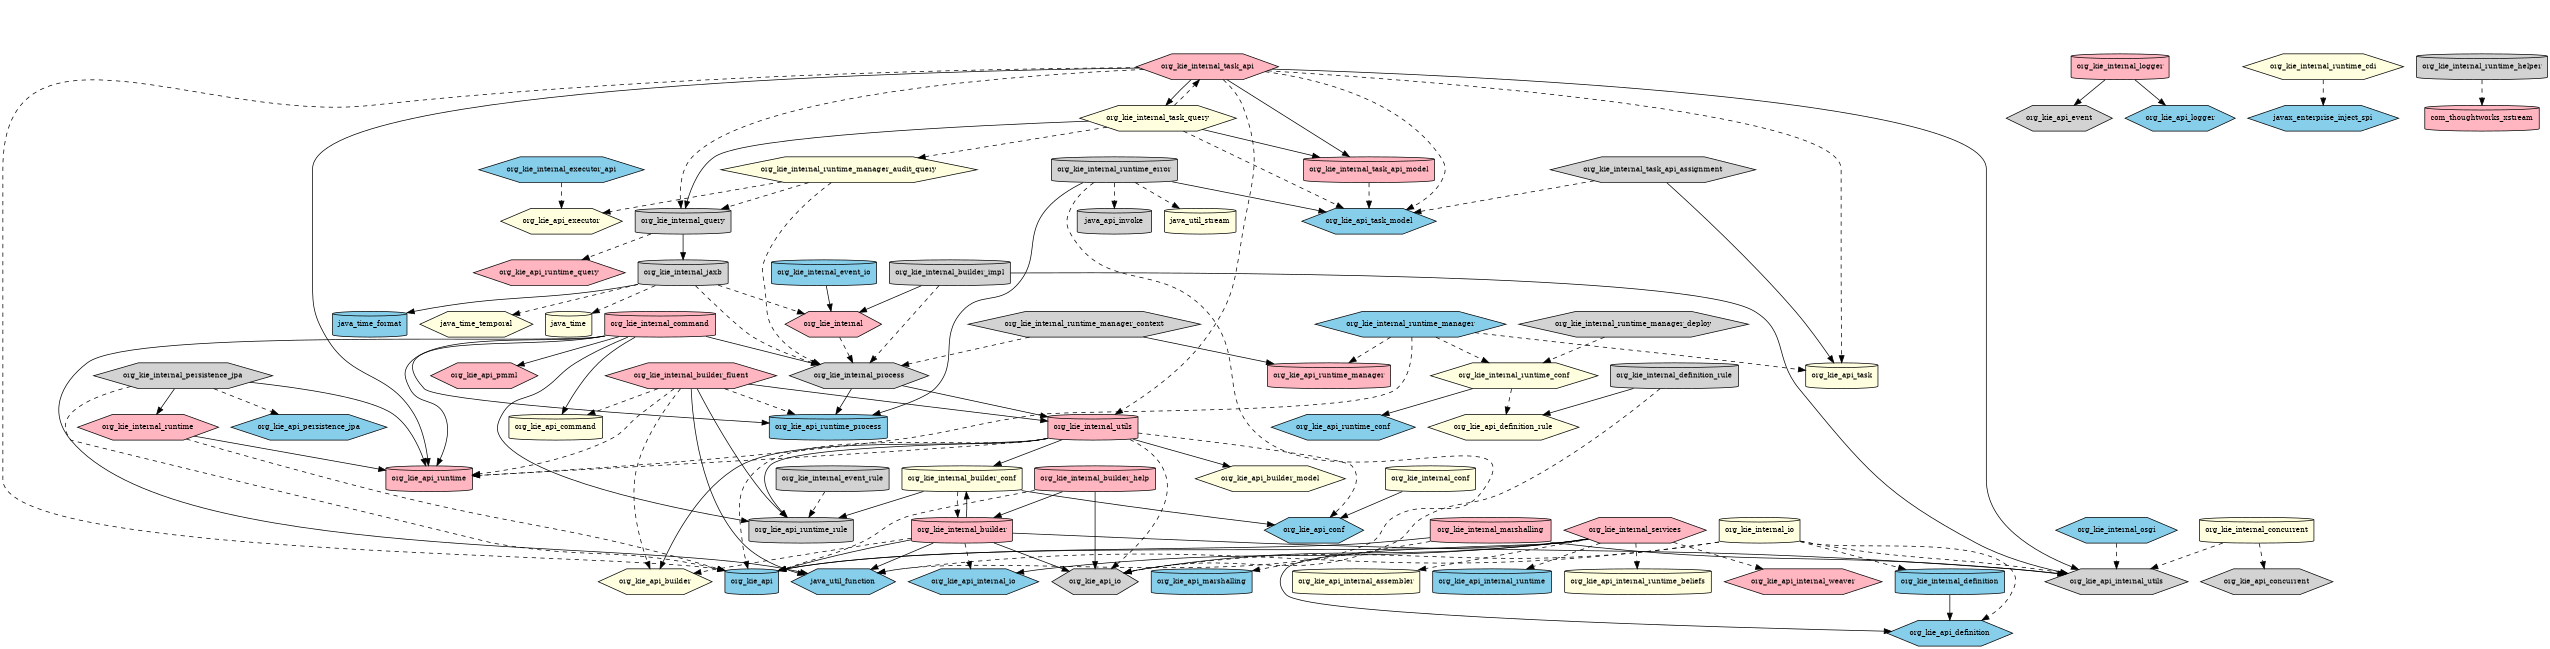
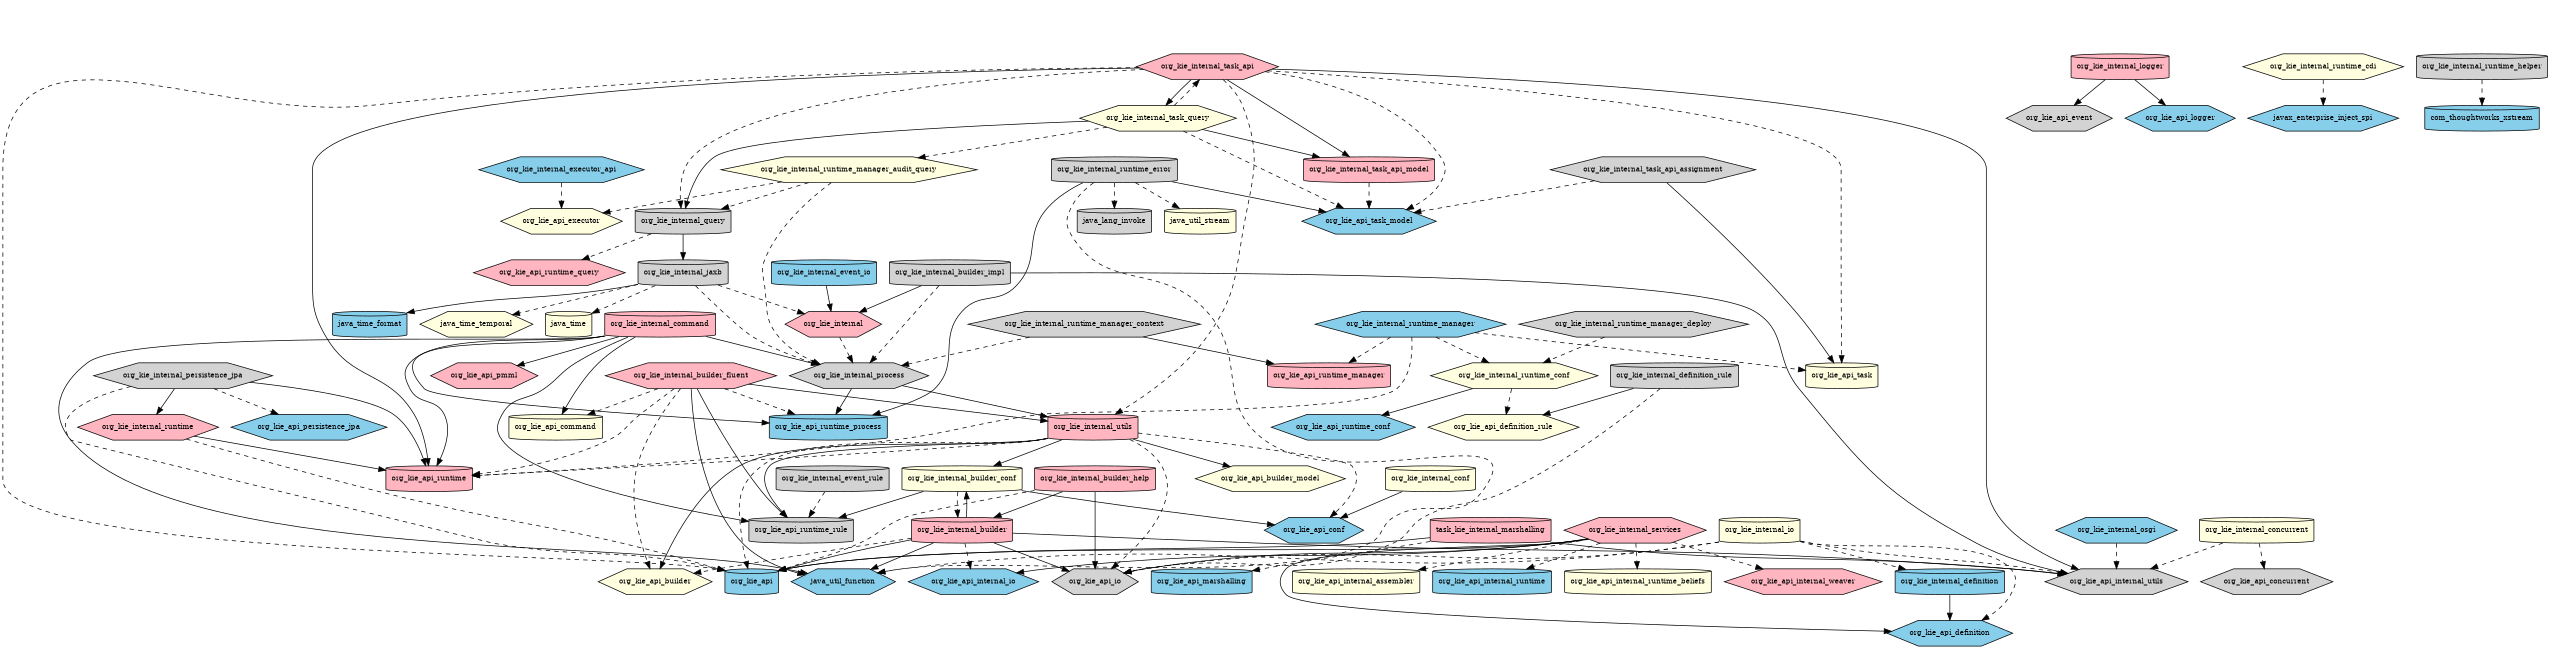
(2482, 118) -> (2482, 118)
(1114, 221) -> (1114, 221)
(1491, 530) -> (1491, 530)
